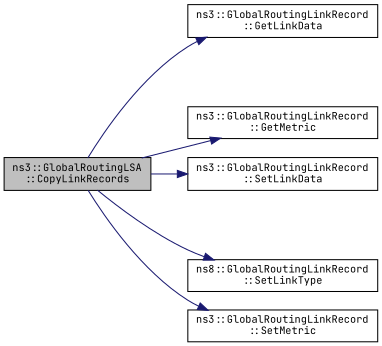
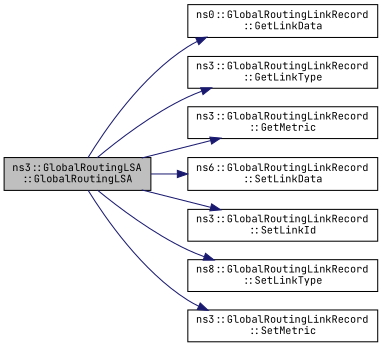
(283, 21) -> (283, 21)
none -> (283, 72)
(77, 174) -> (77, 174)
(283, 174) -> (283, 174)
none -> (283, 225)
